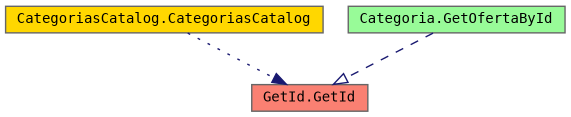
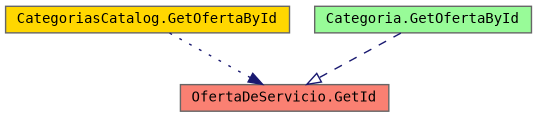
(164, 20) -> (148, 20)
(310, 98) -> (285, 98)
